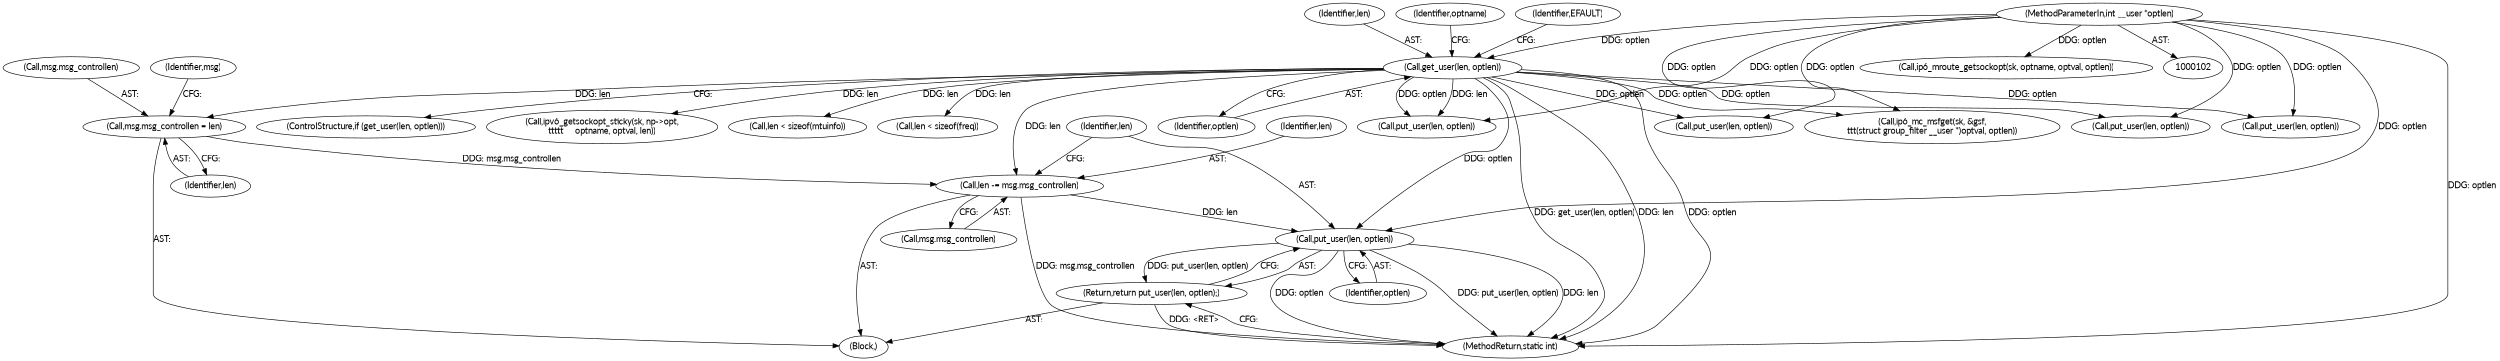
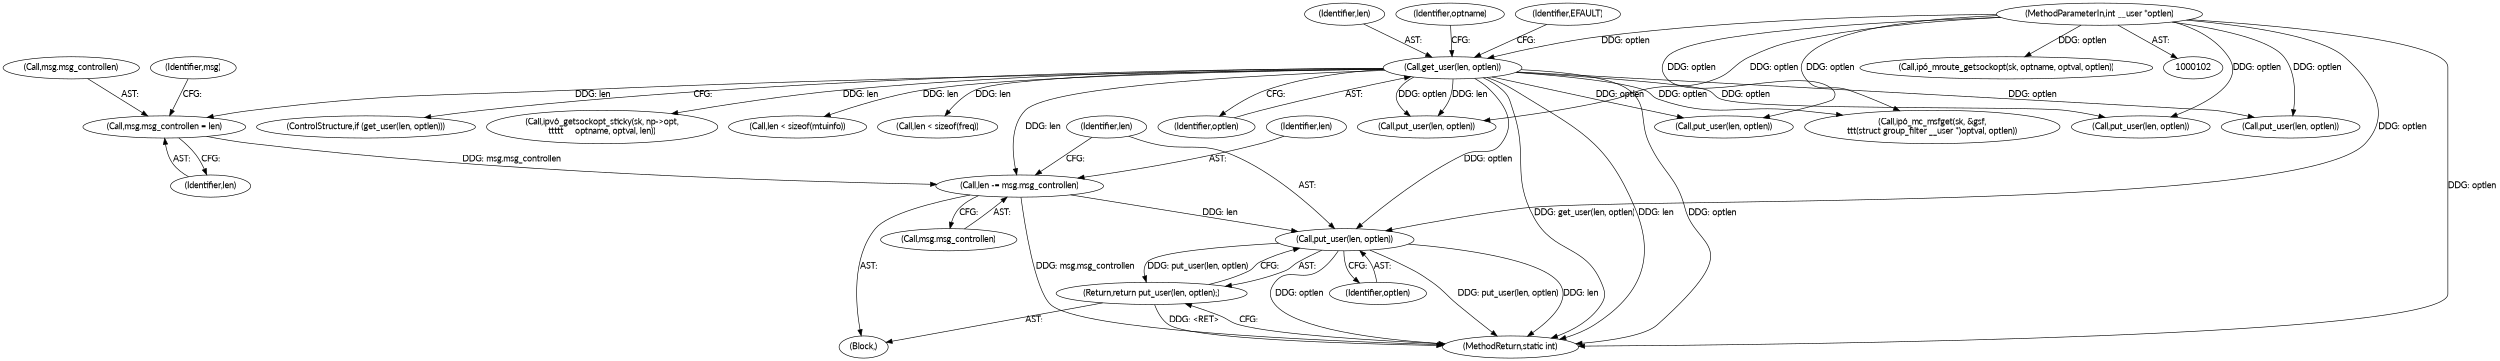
(413, 330) -> none
